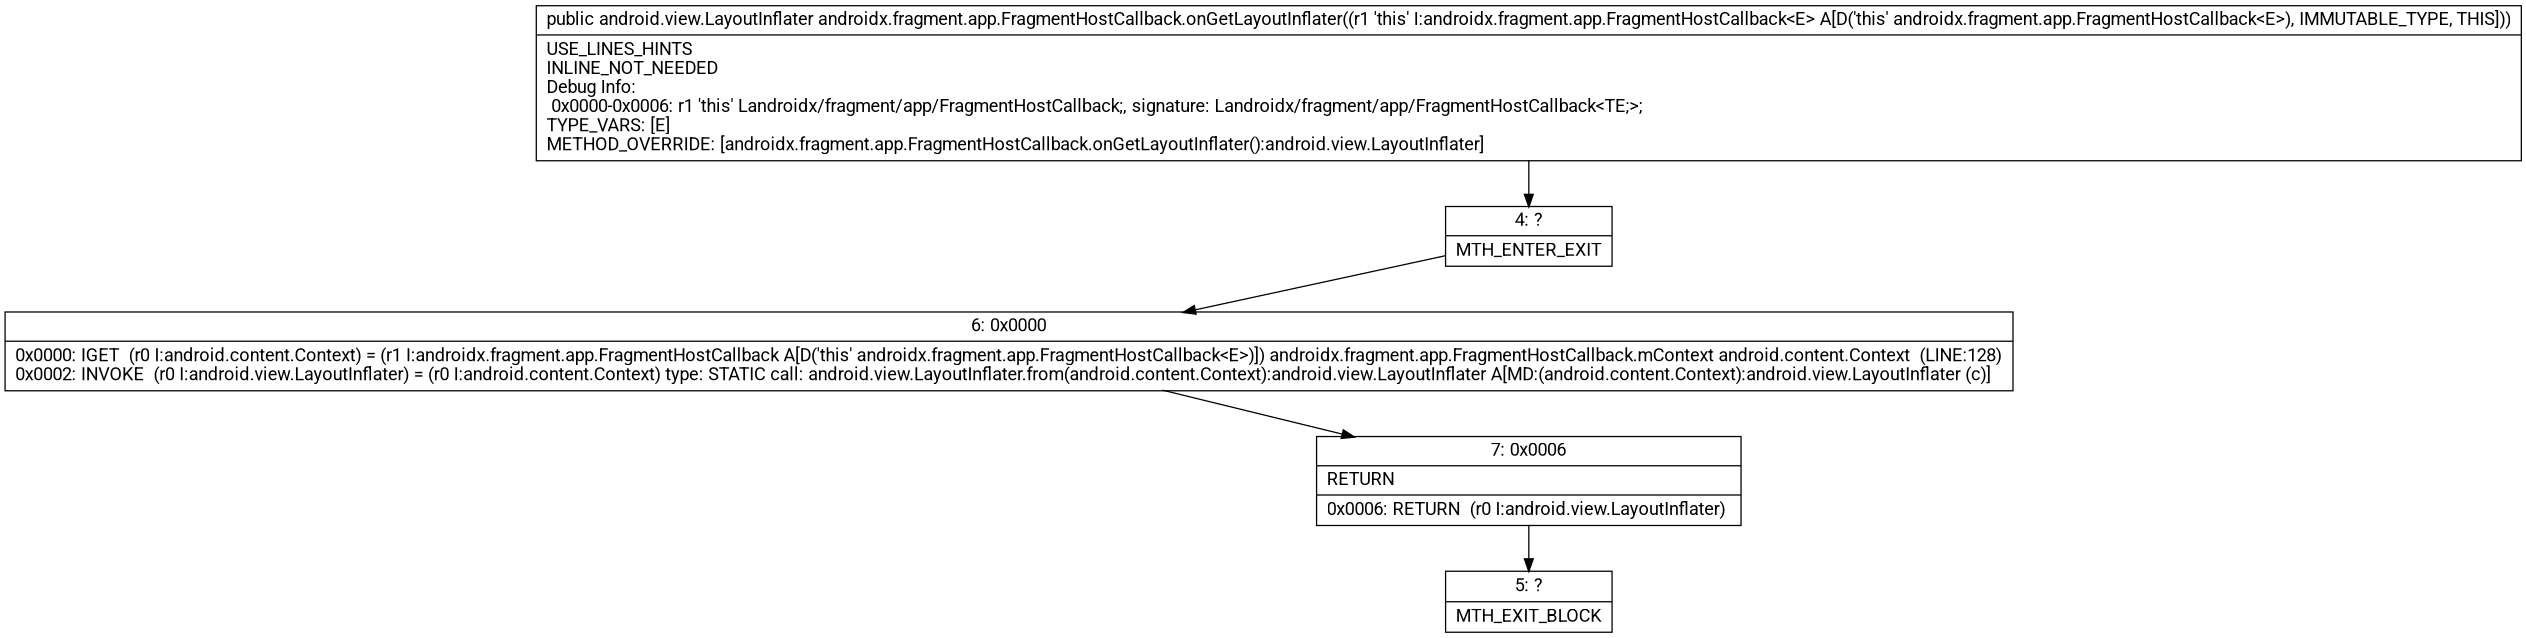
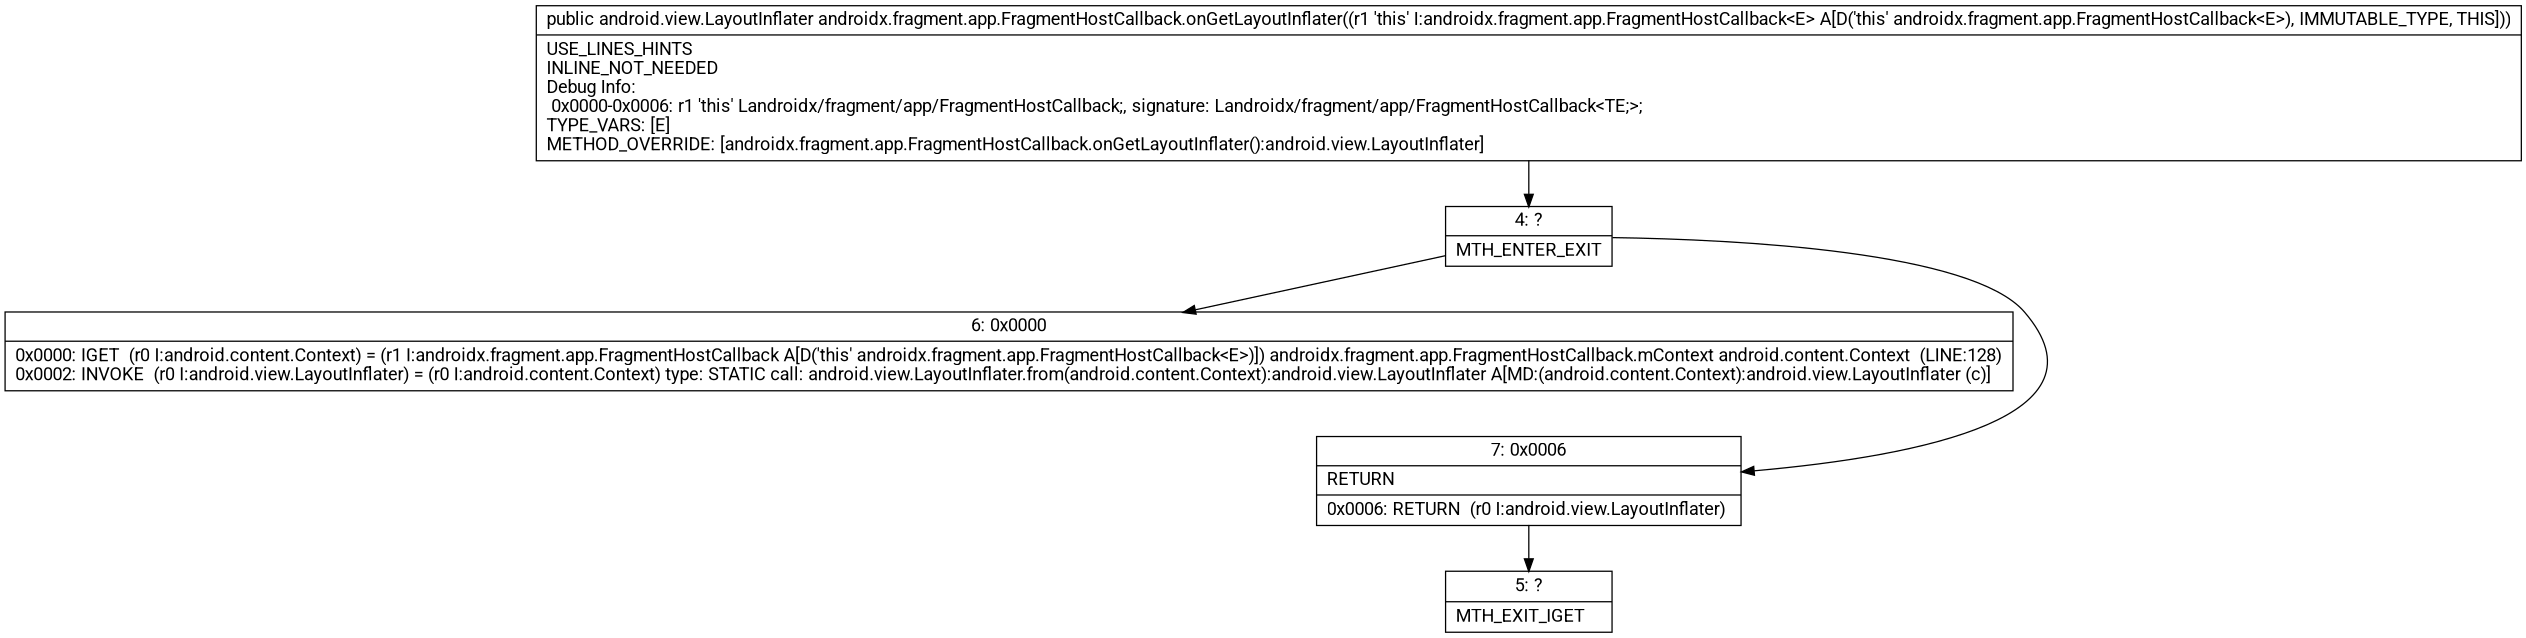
(1252, 412) -> (2009, 300)
(1529, 616) -> (1521, 616)
